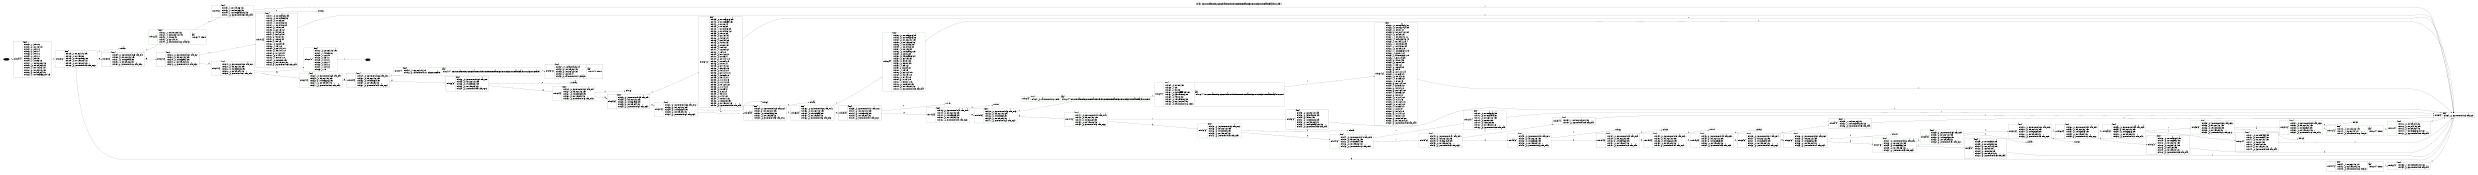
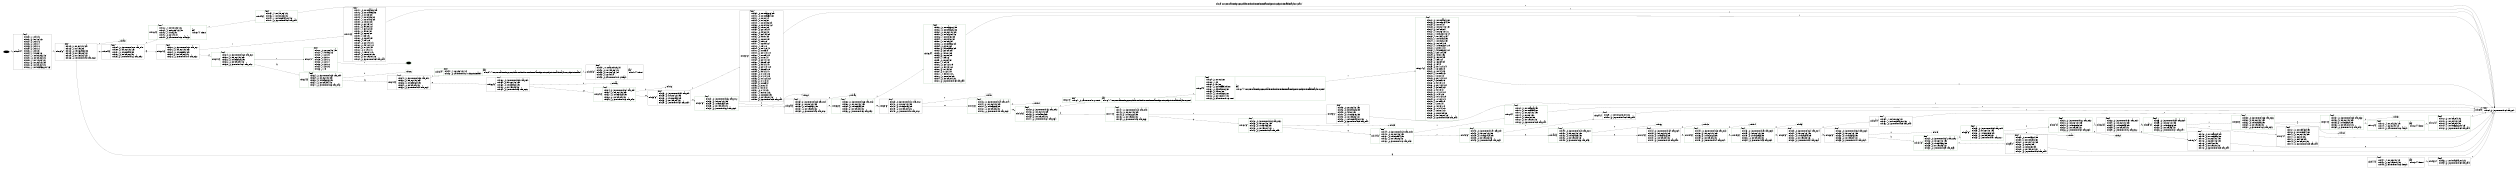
(285, 11) -> (373, 75)
